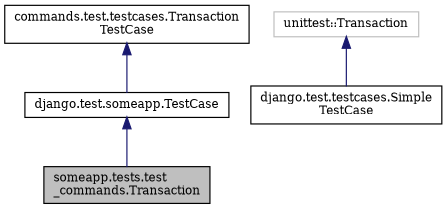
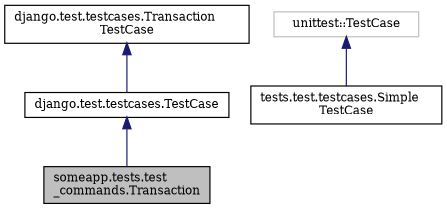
(127, 24) -> (127, 24)
(346, 24) -> (346, 24)
(127, 105) -> (127, 105)
(346, 105) -> (346, 105)
